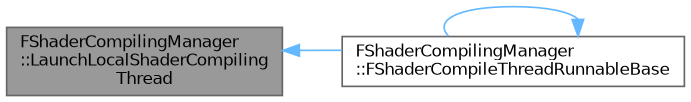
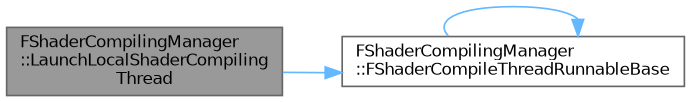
(321, 50) -> (304, 73)
